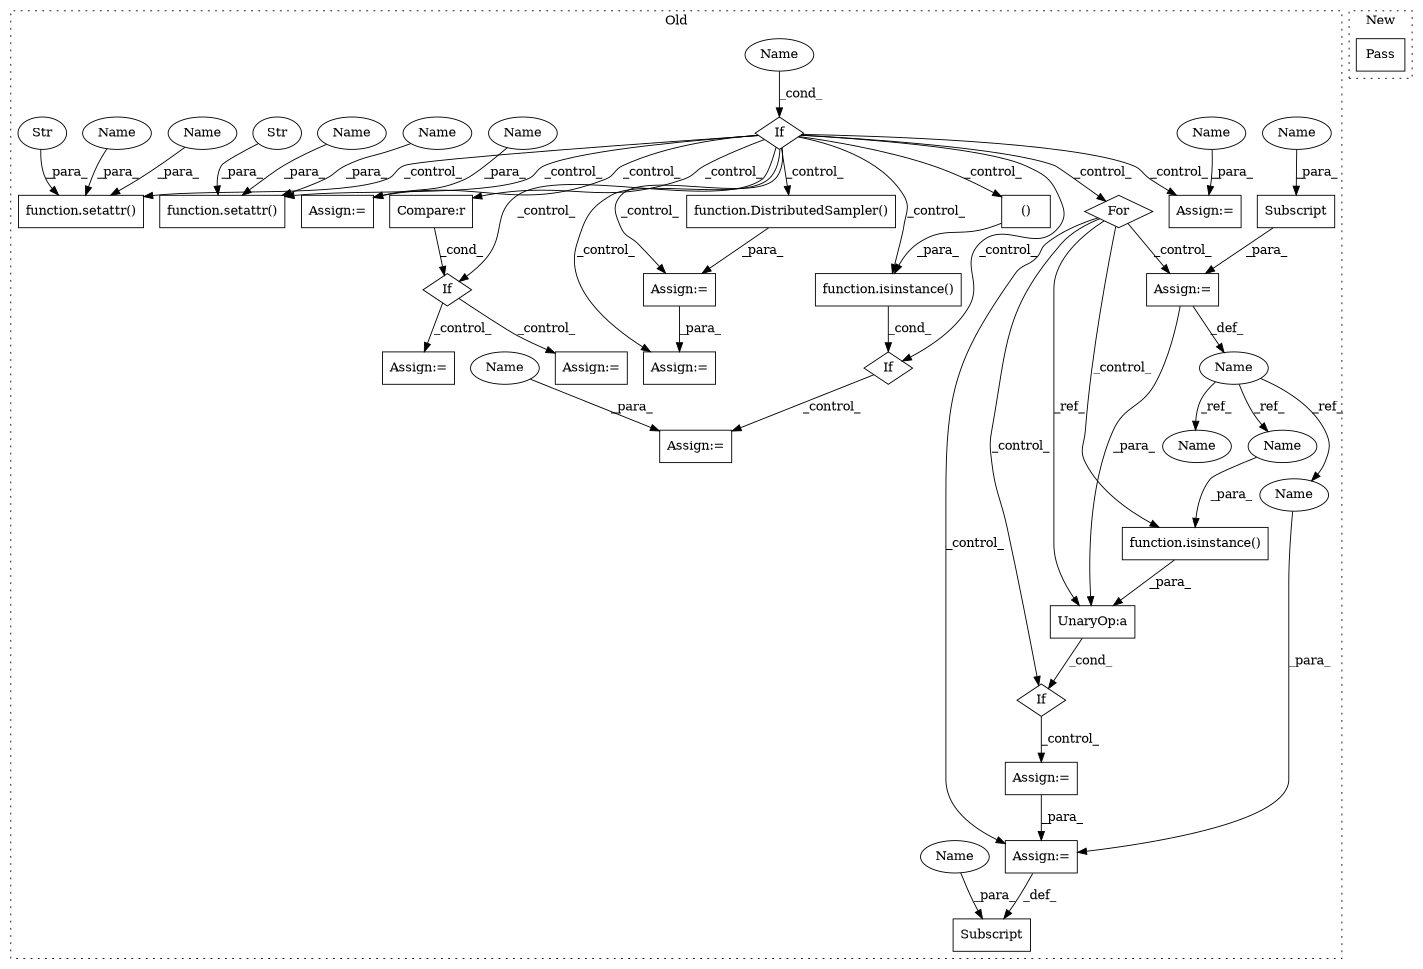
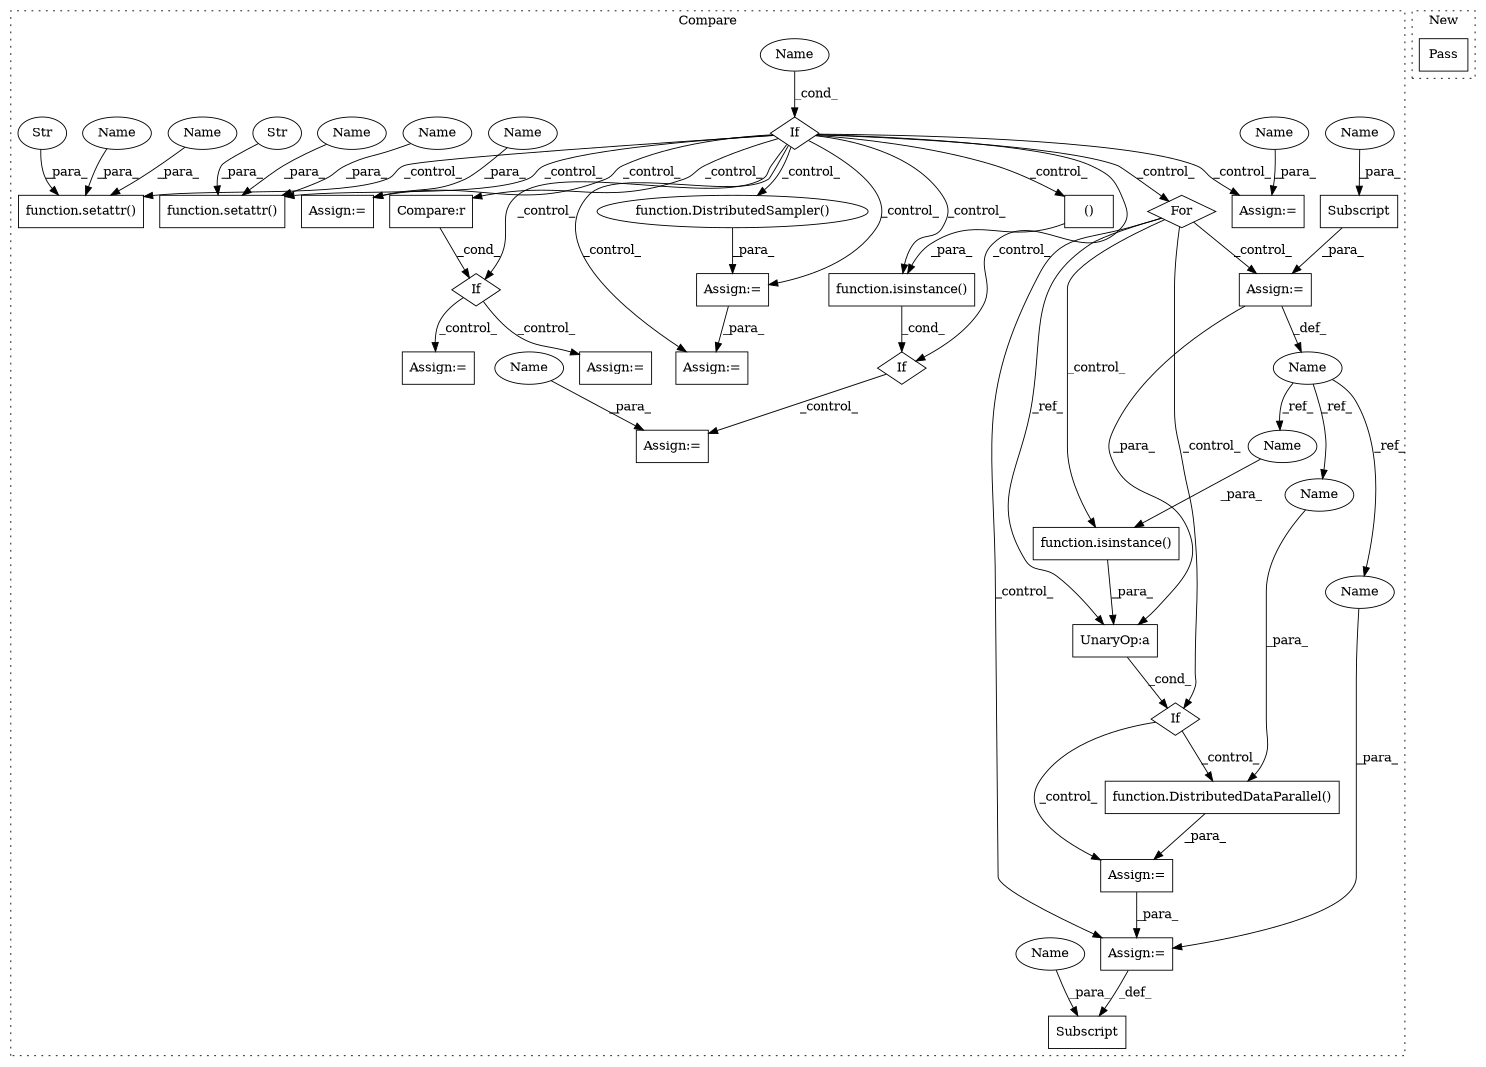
(676, 21) -> (708, 21)
(791, 211) -> (733, 211)
none -> (1222, 797)
